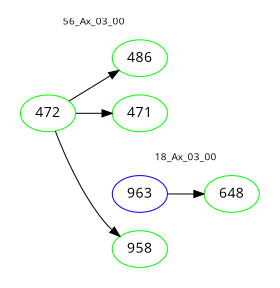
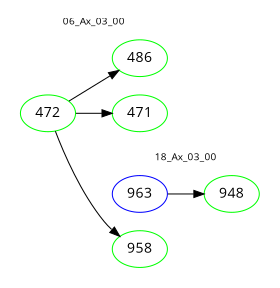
(94, 22) -> (94, 22)
(232, 194) -> (232, 194)
